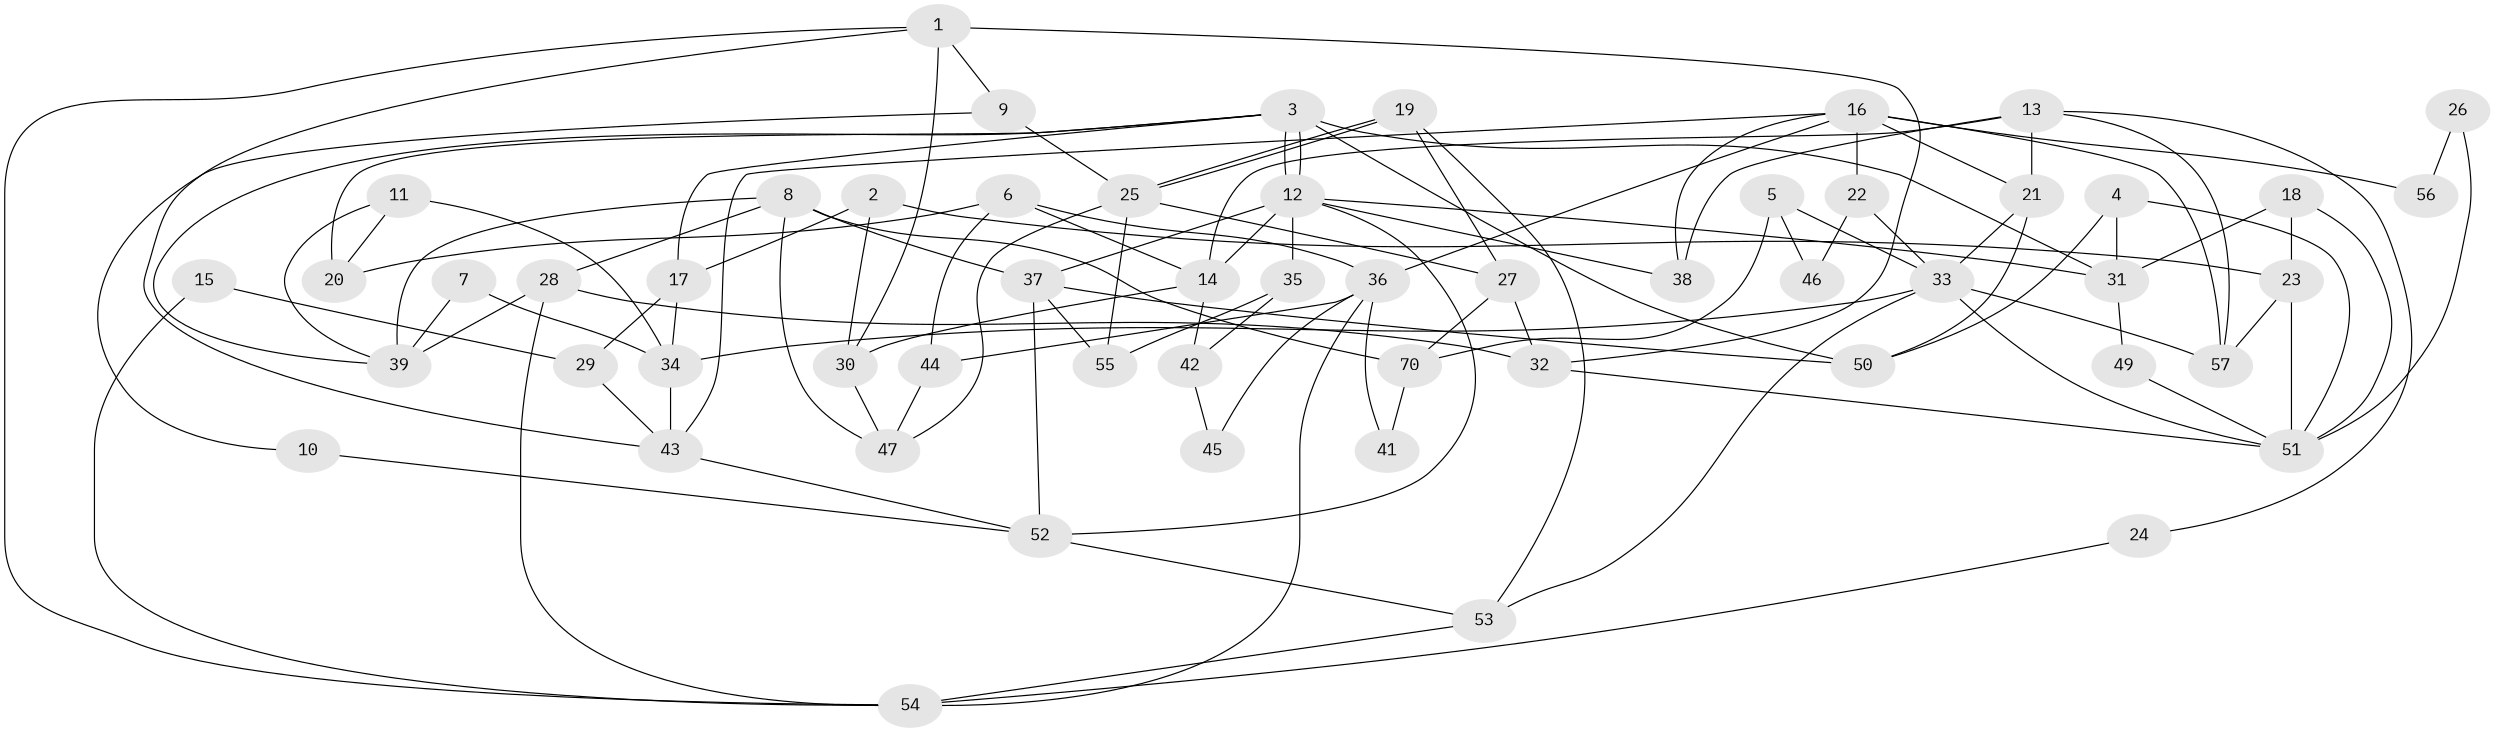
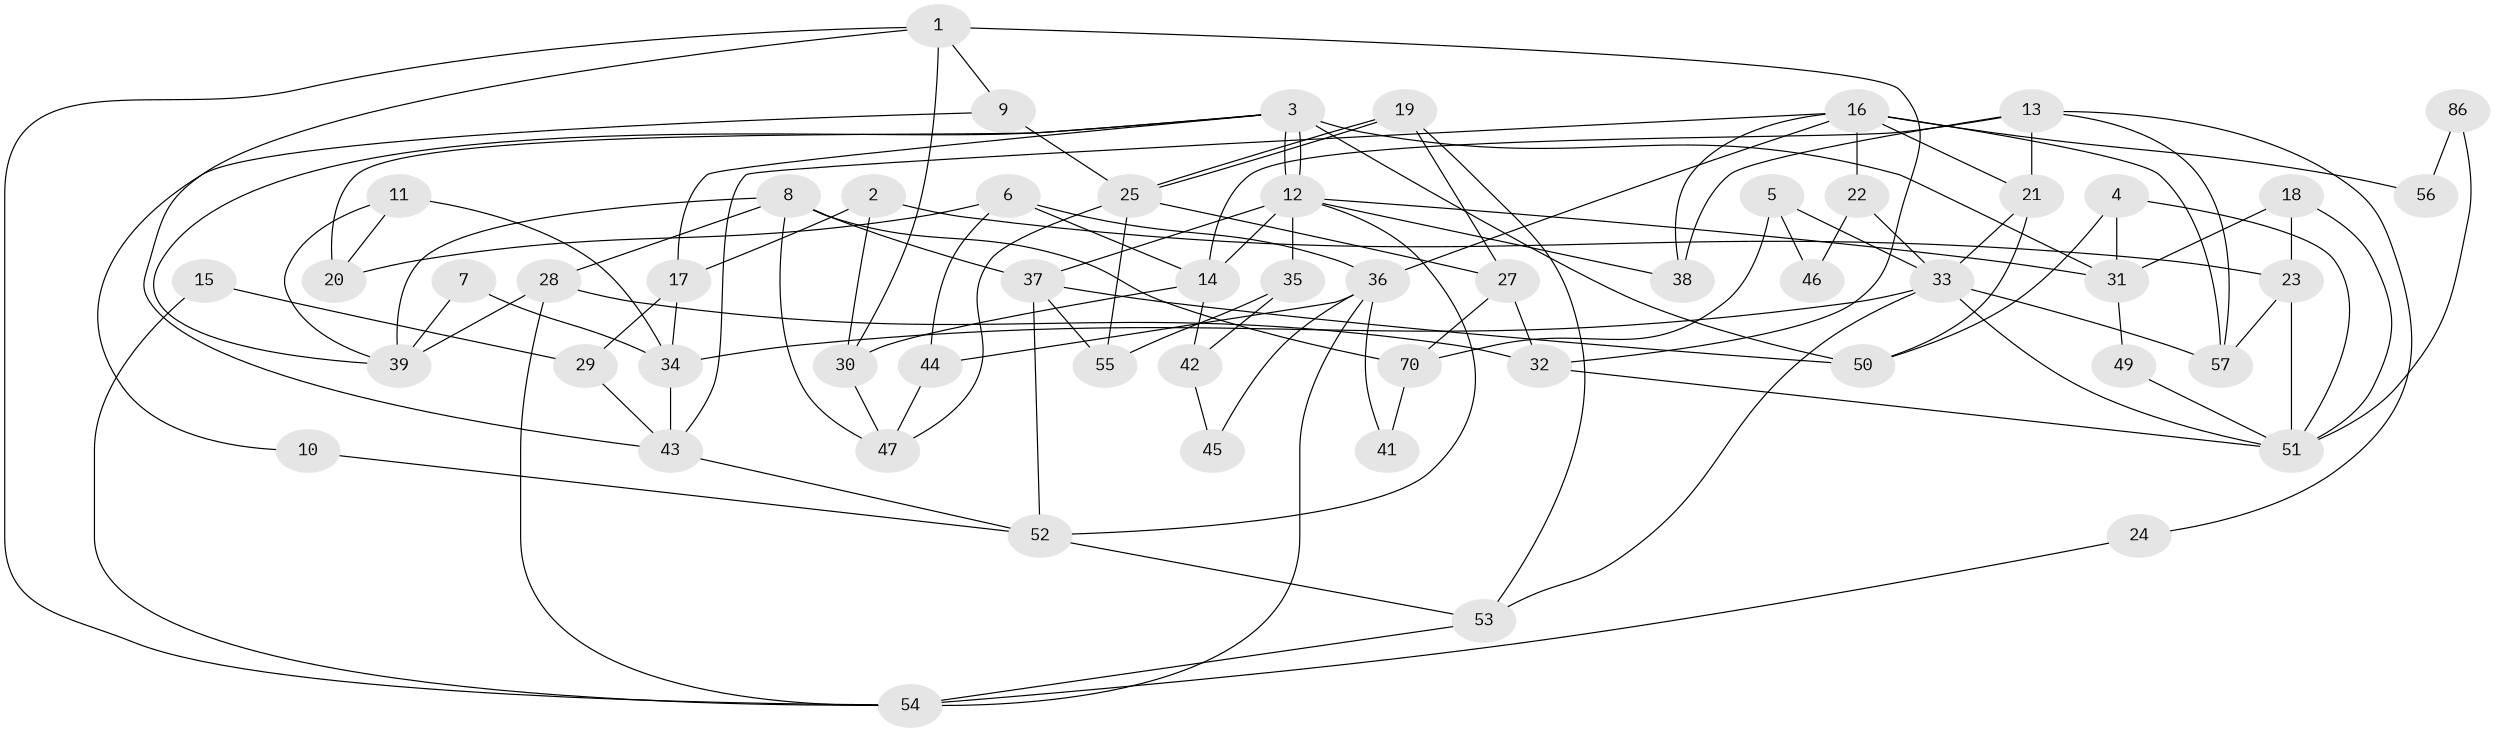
(2458, 111) -> (2458, 111)
